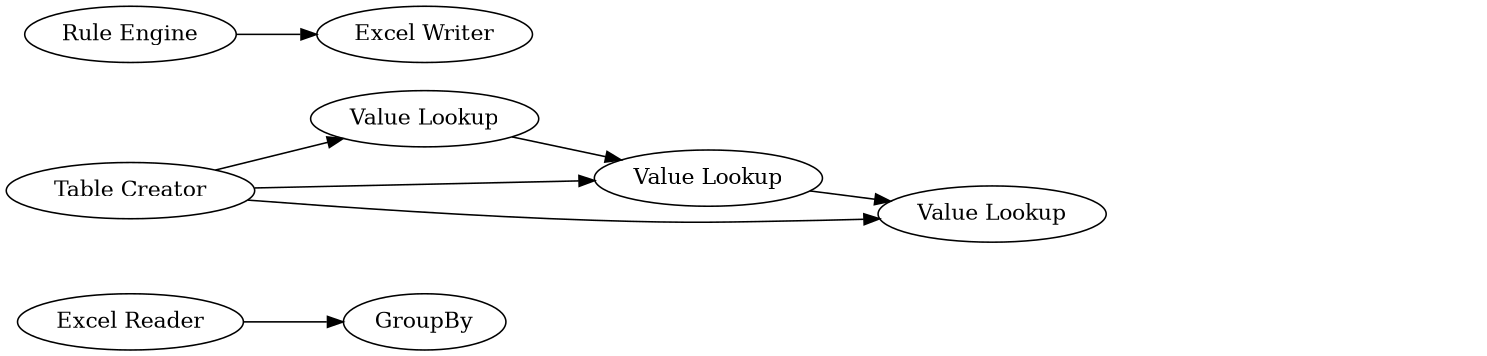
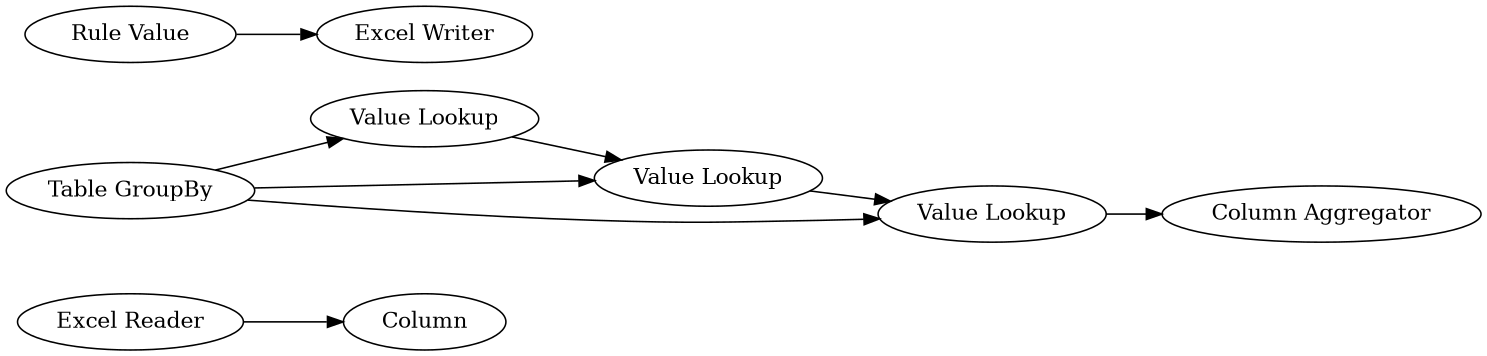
(130, 34) -> (130, 34)
(130, 191) -> (130, 191)
none -> (1322, 214)
(425, 322) -> (425, 322)
